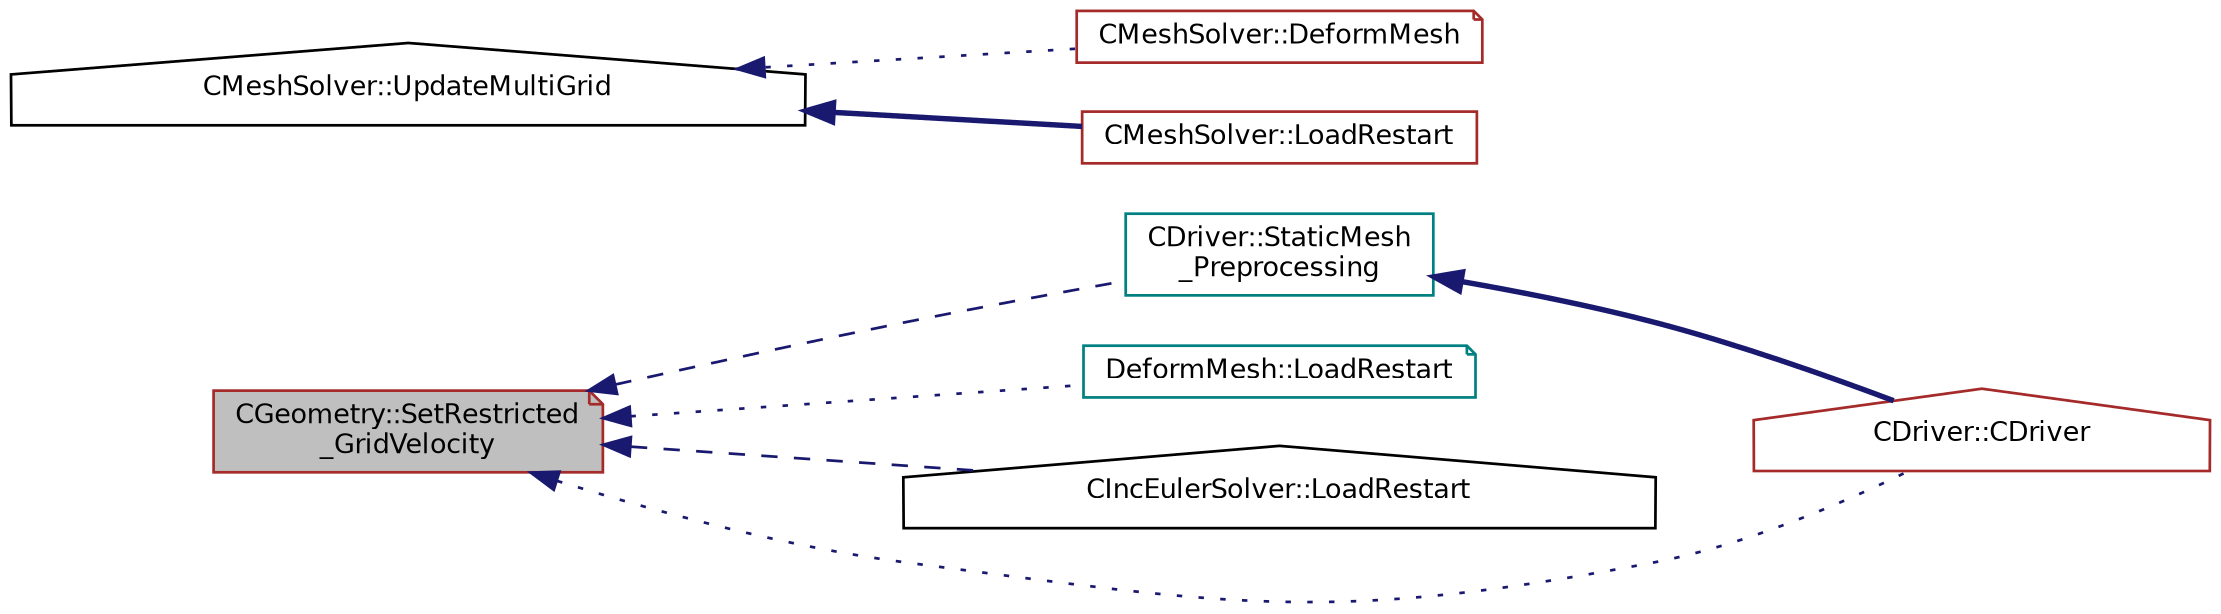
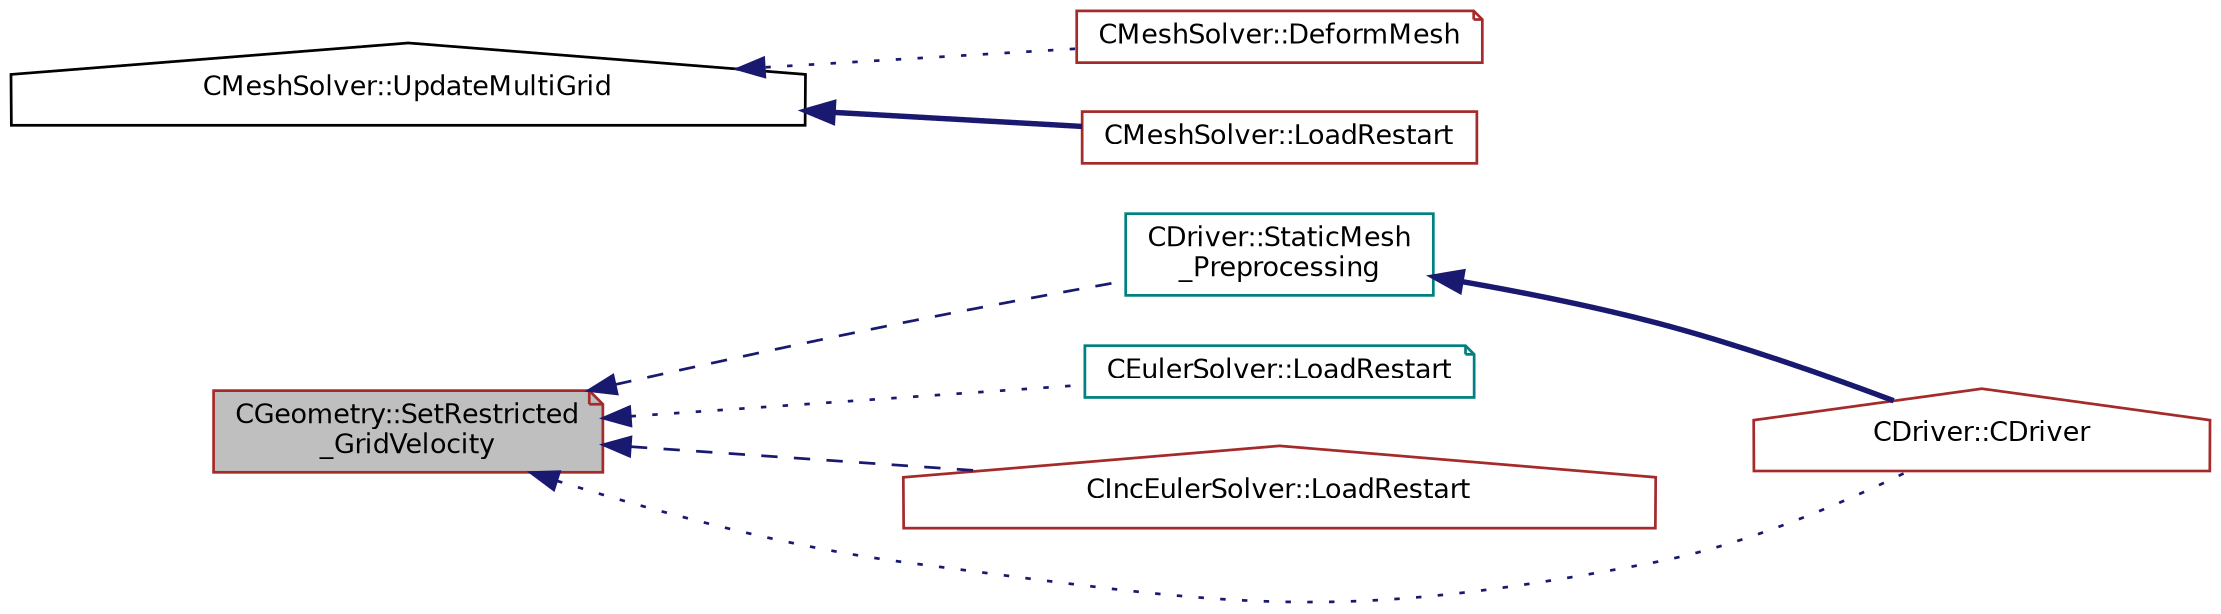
(1279, 372) -> (1279, 372)
(1279, 491) -> (1279, 491)
